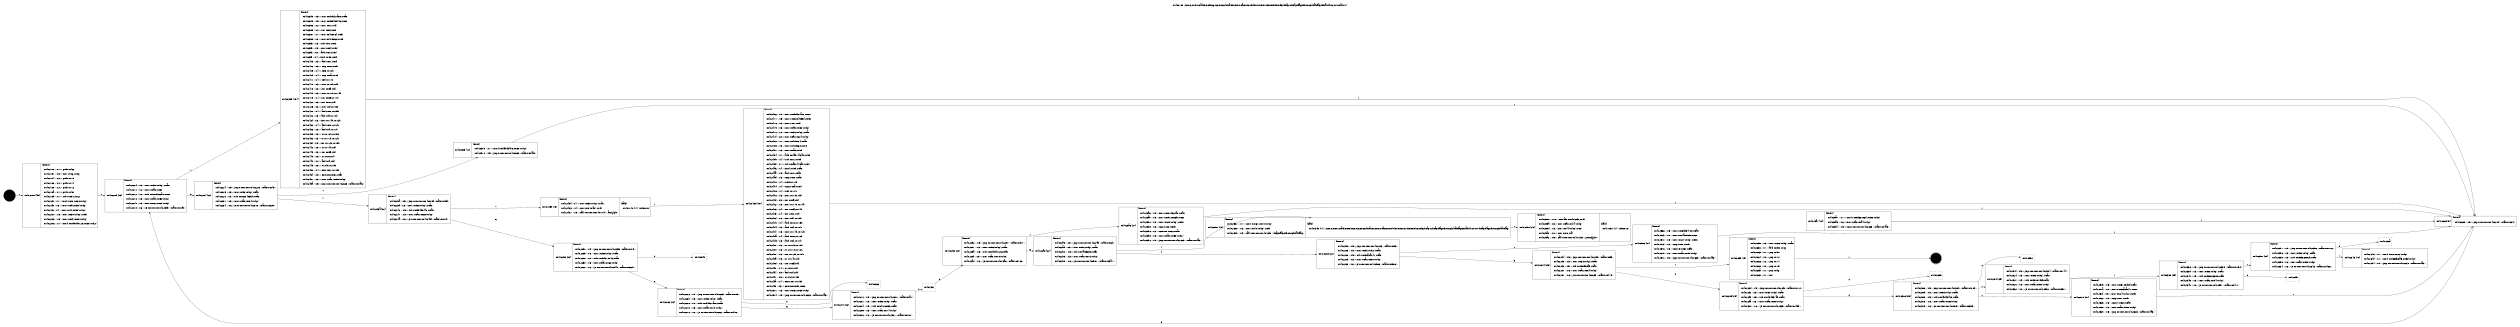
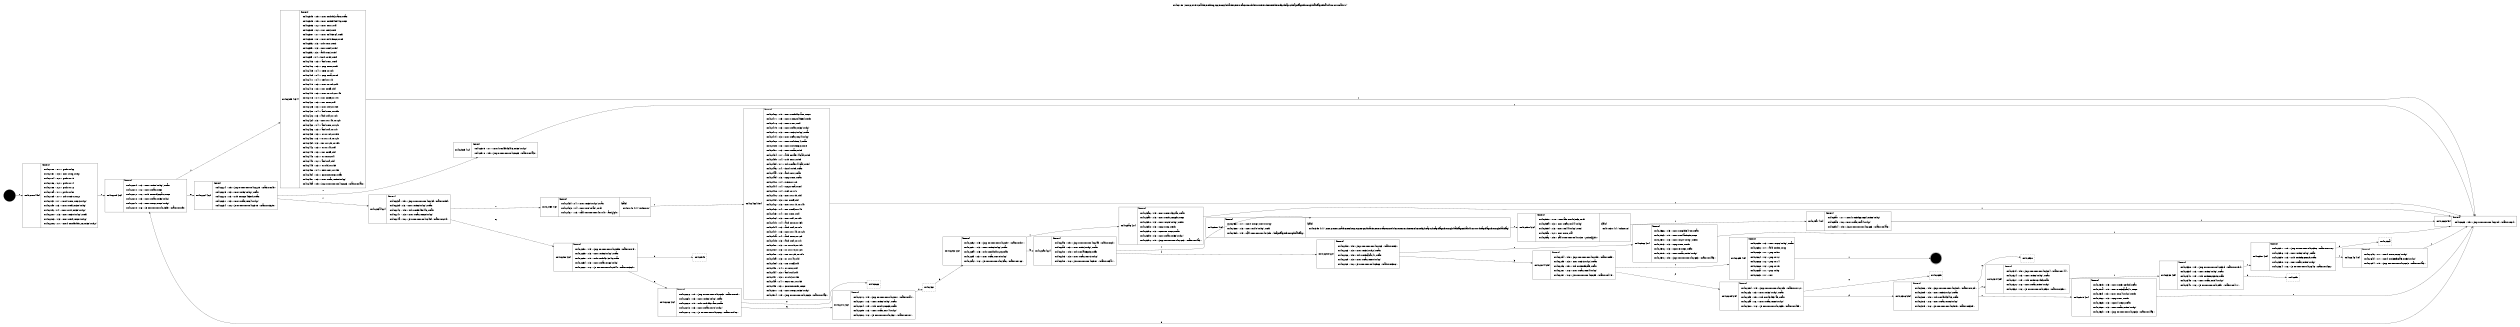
none -> (1718, 222)
none -> (2445, 239)
